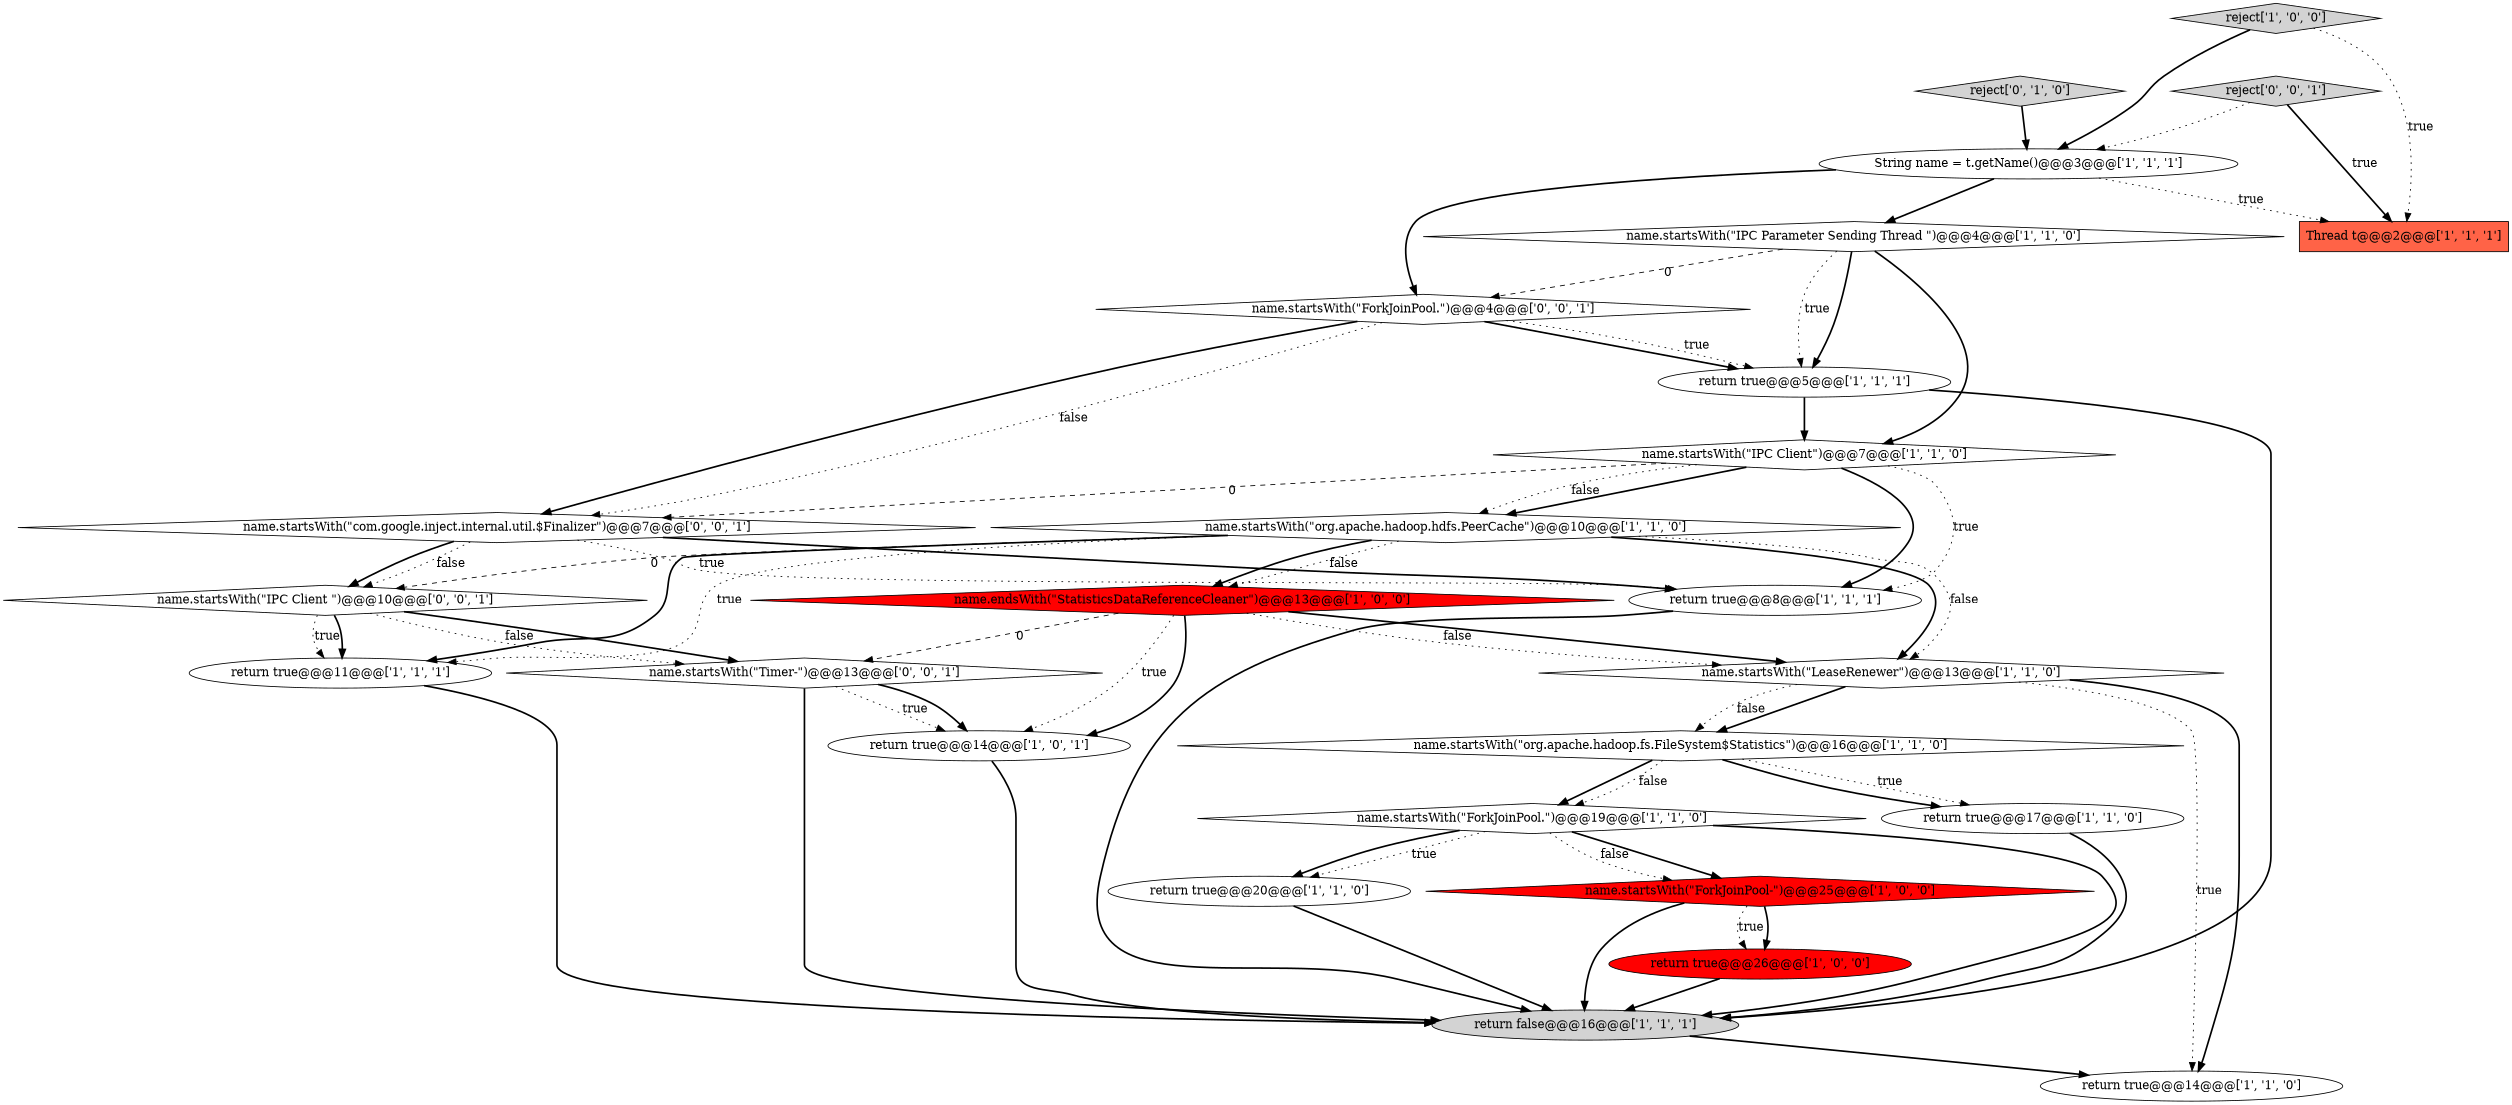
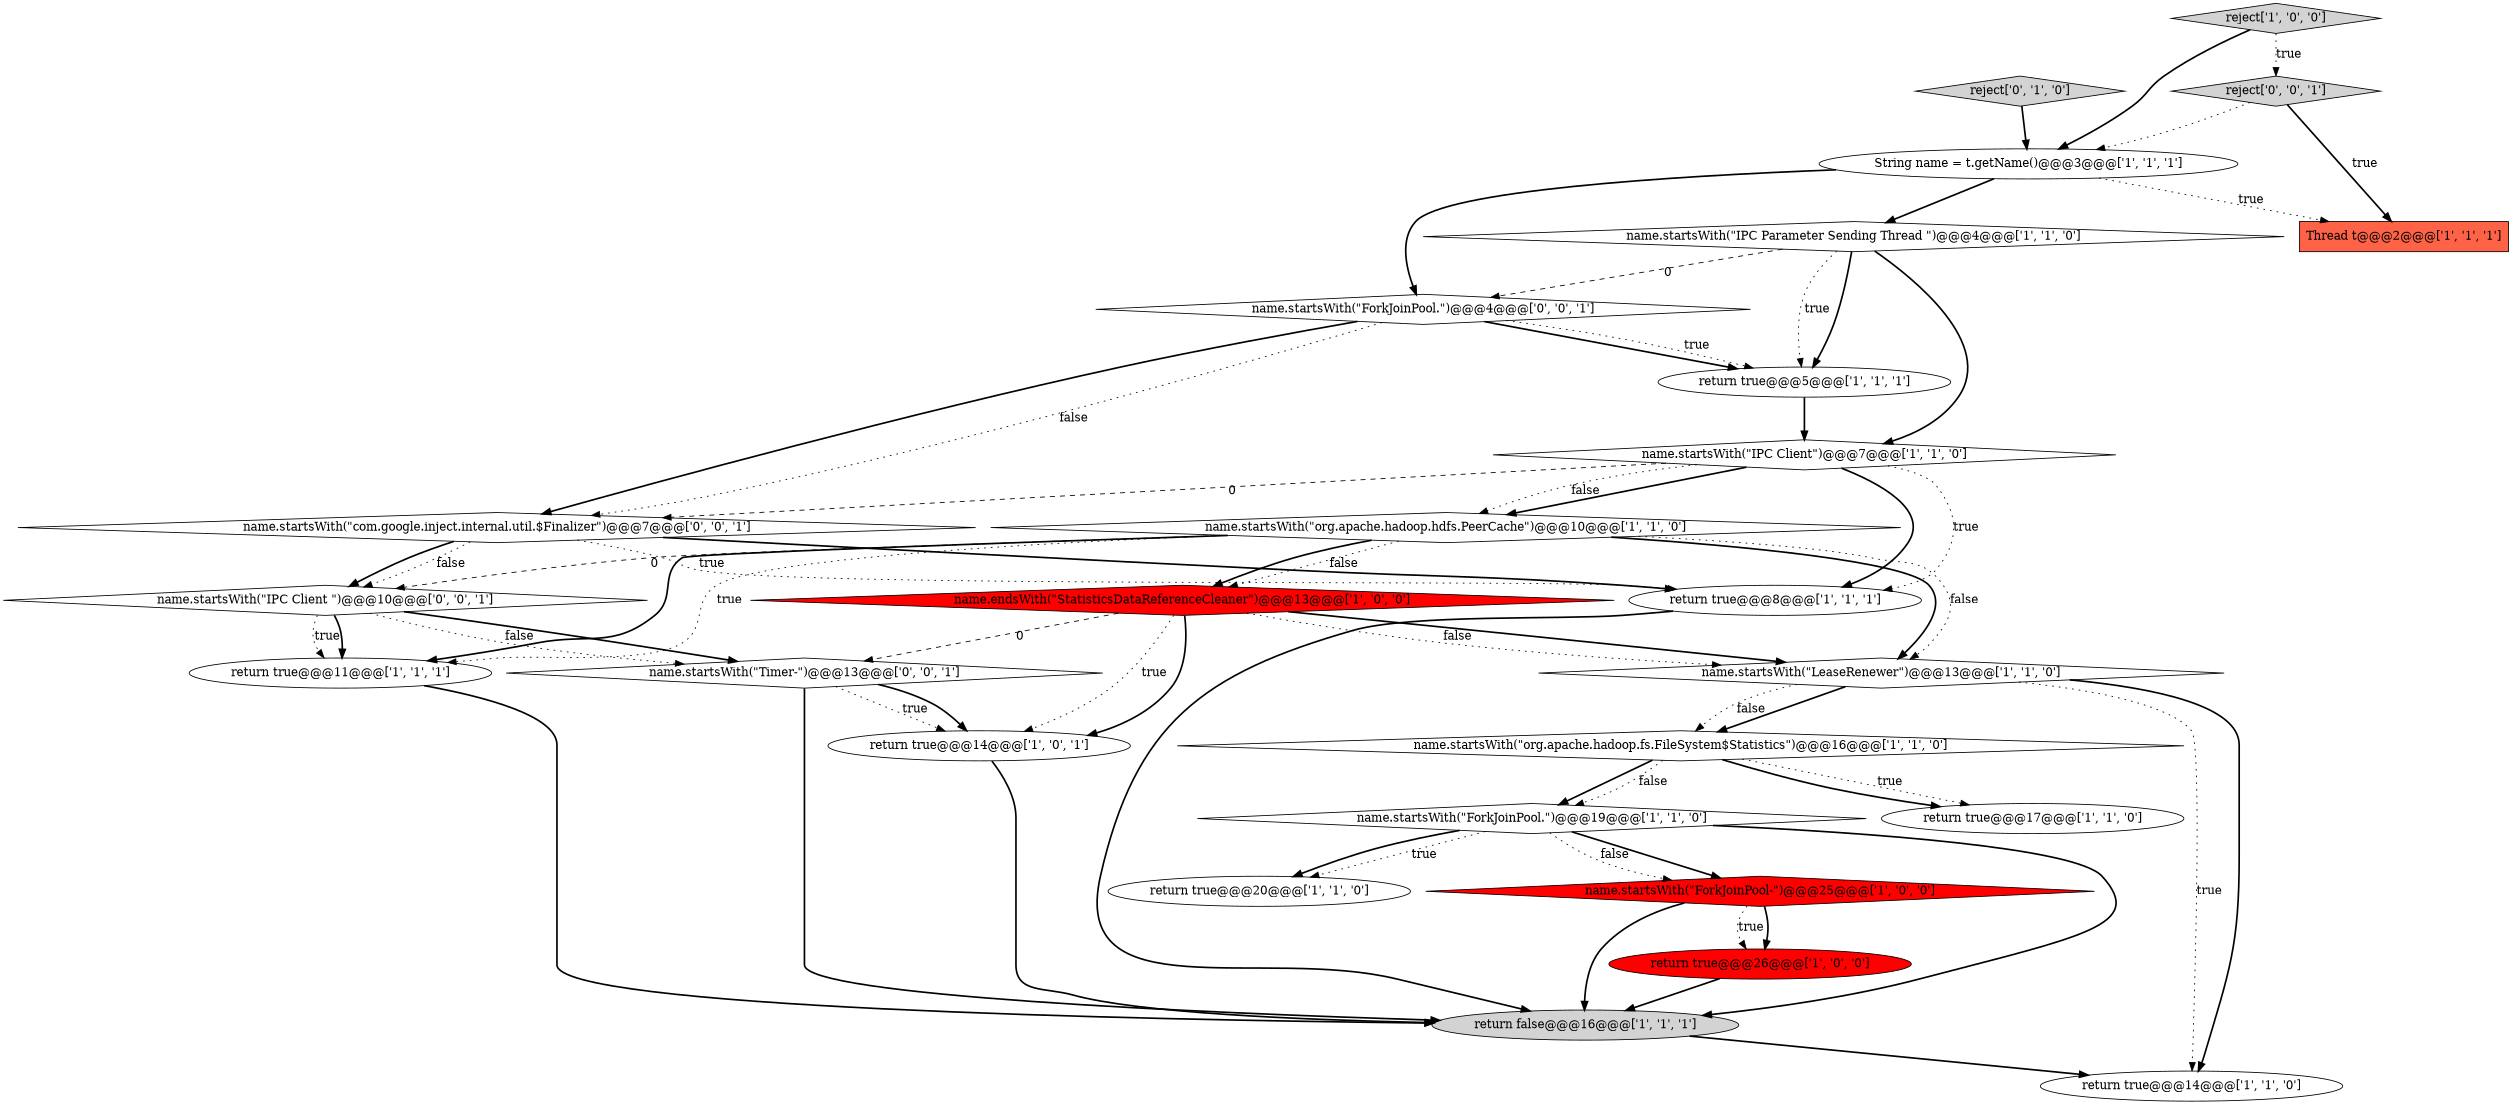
(2400, 99) -> (2276, 51)
(2271, 772) -> none
(1418, 957) -> none
(1987, 979) -> none
